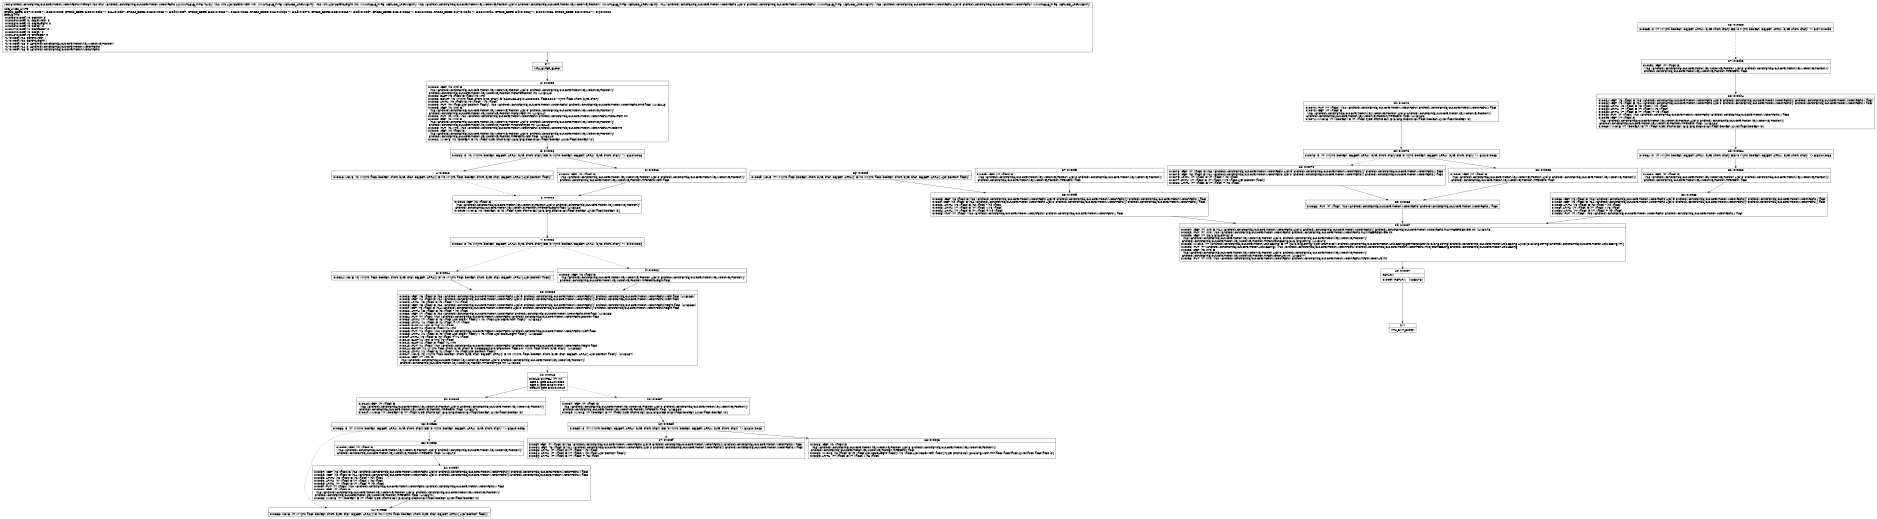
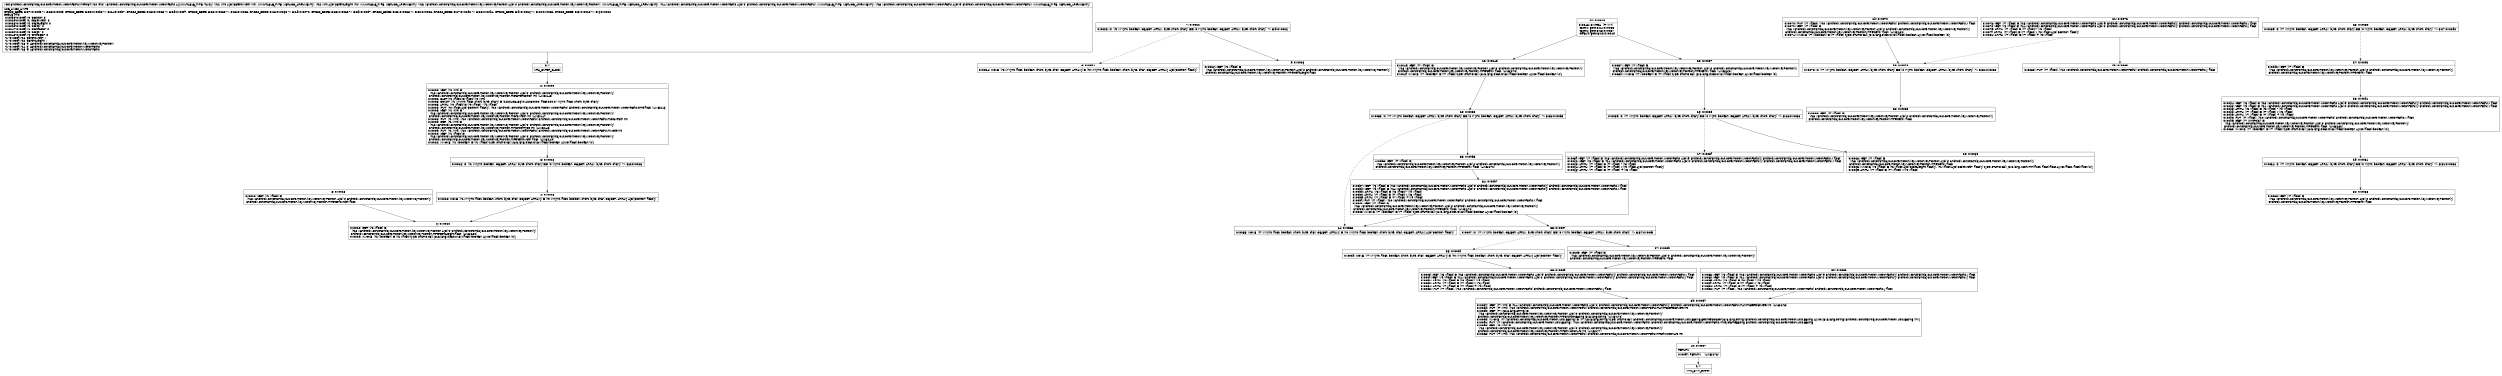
(1617, 118) -> (2244, 121)
(1368, 161) -> (1996, 50)
(592, 163) -> none
(995, 175) -> (1588, 253)
(486, 187) -> (503, 211)
(1717, 187) -> none
(1467, 191) -> none
(1403, 215) -> none
(547, 225) -> none
none -> (1558, 231)
(594, 257) -> (1240, 46)
(1403, 280) -> (1698, 355)
(548, 328) -> none
(591, 392) -> (1649, 47)
(829, 445) -> (1867, 159)
(355, 448) -> (1393, 161)
